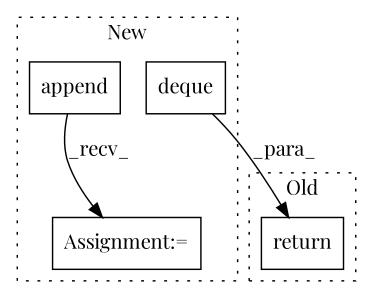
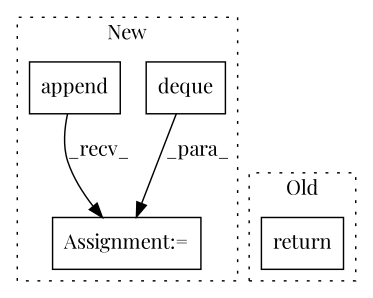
(250, 157) -> (159, 159)
